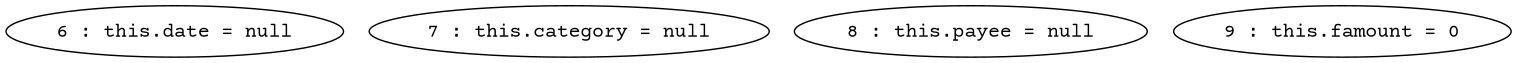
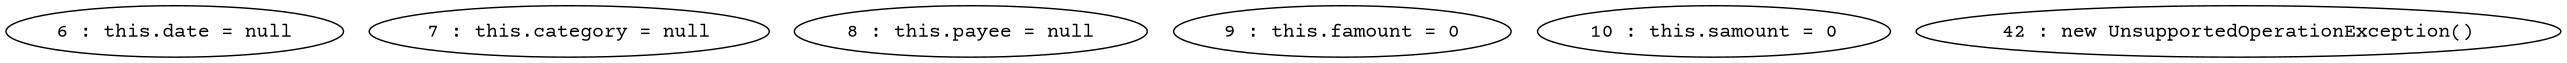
none -> (1714, 31)
none -> (2239, 31)
